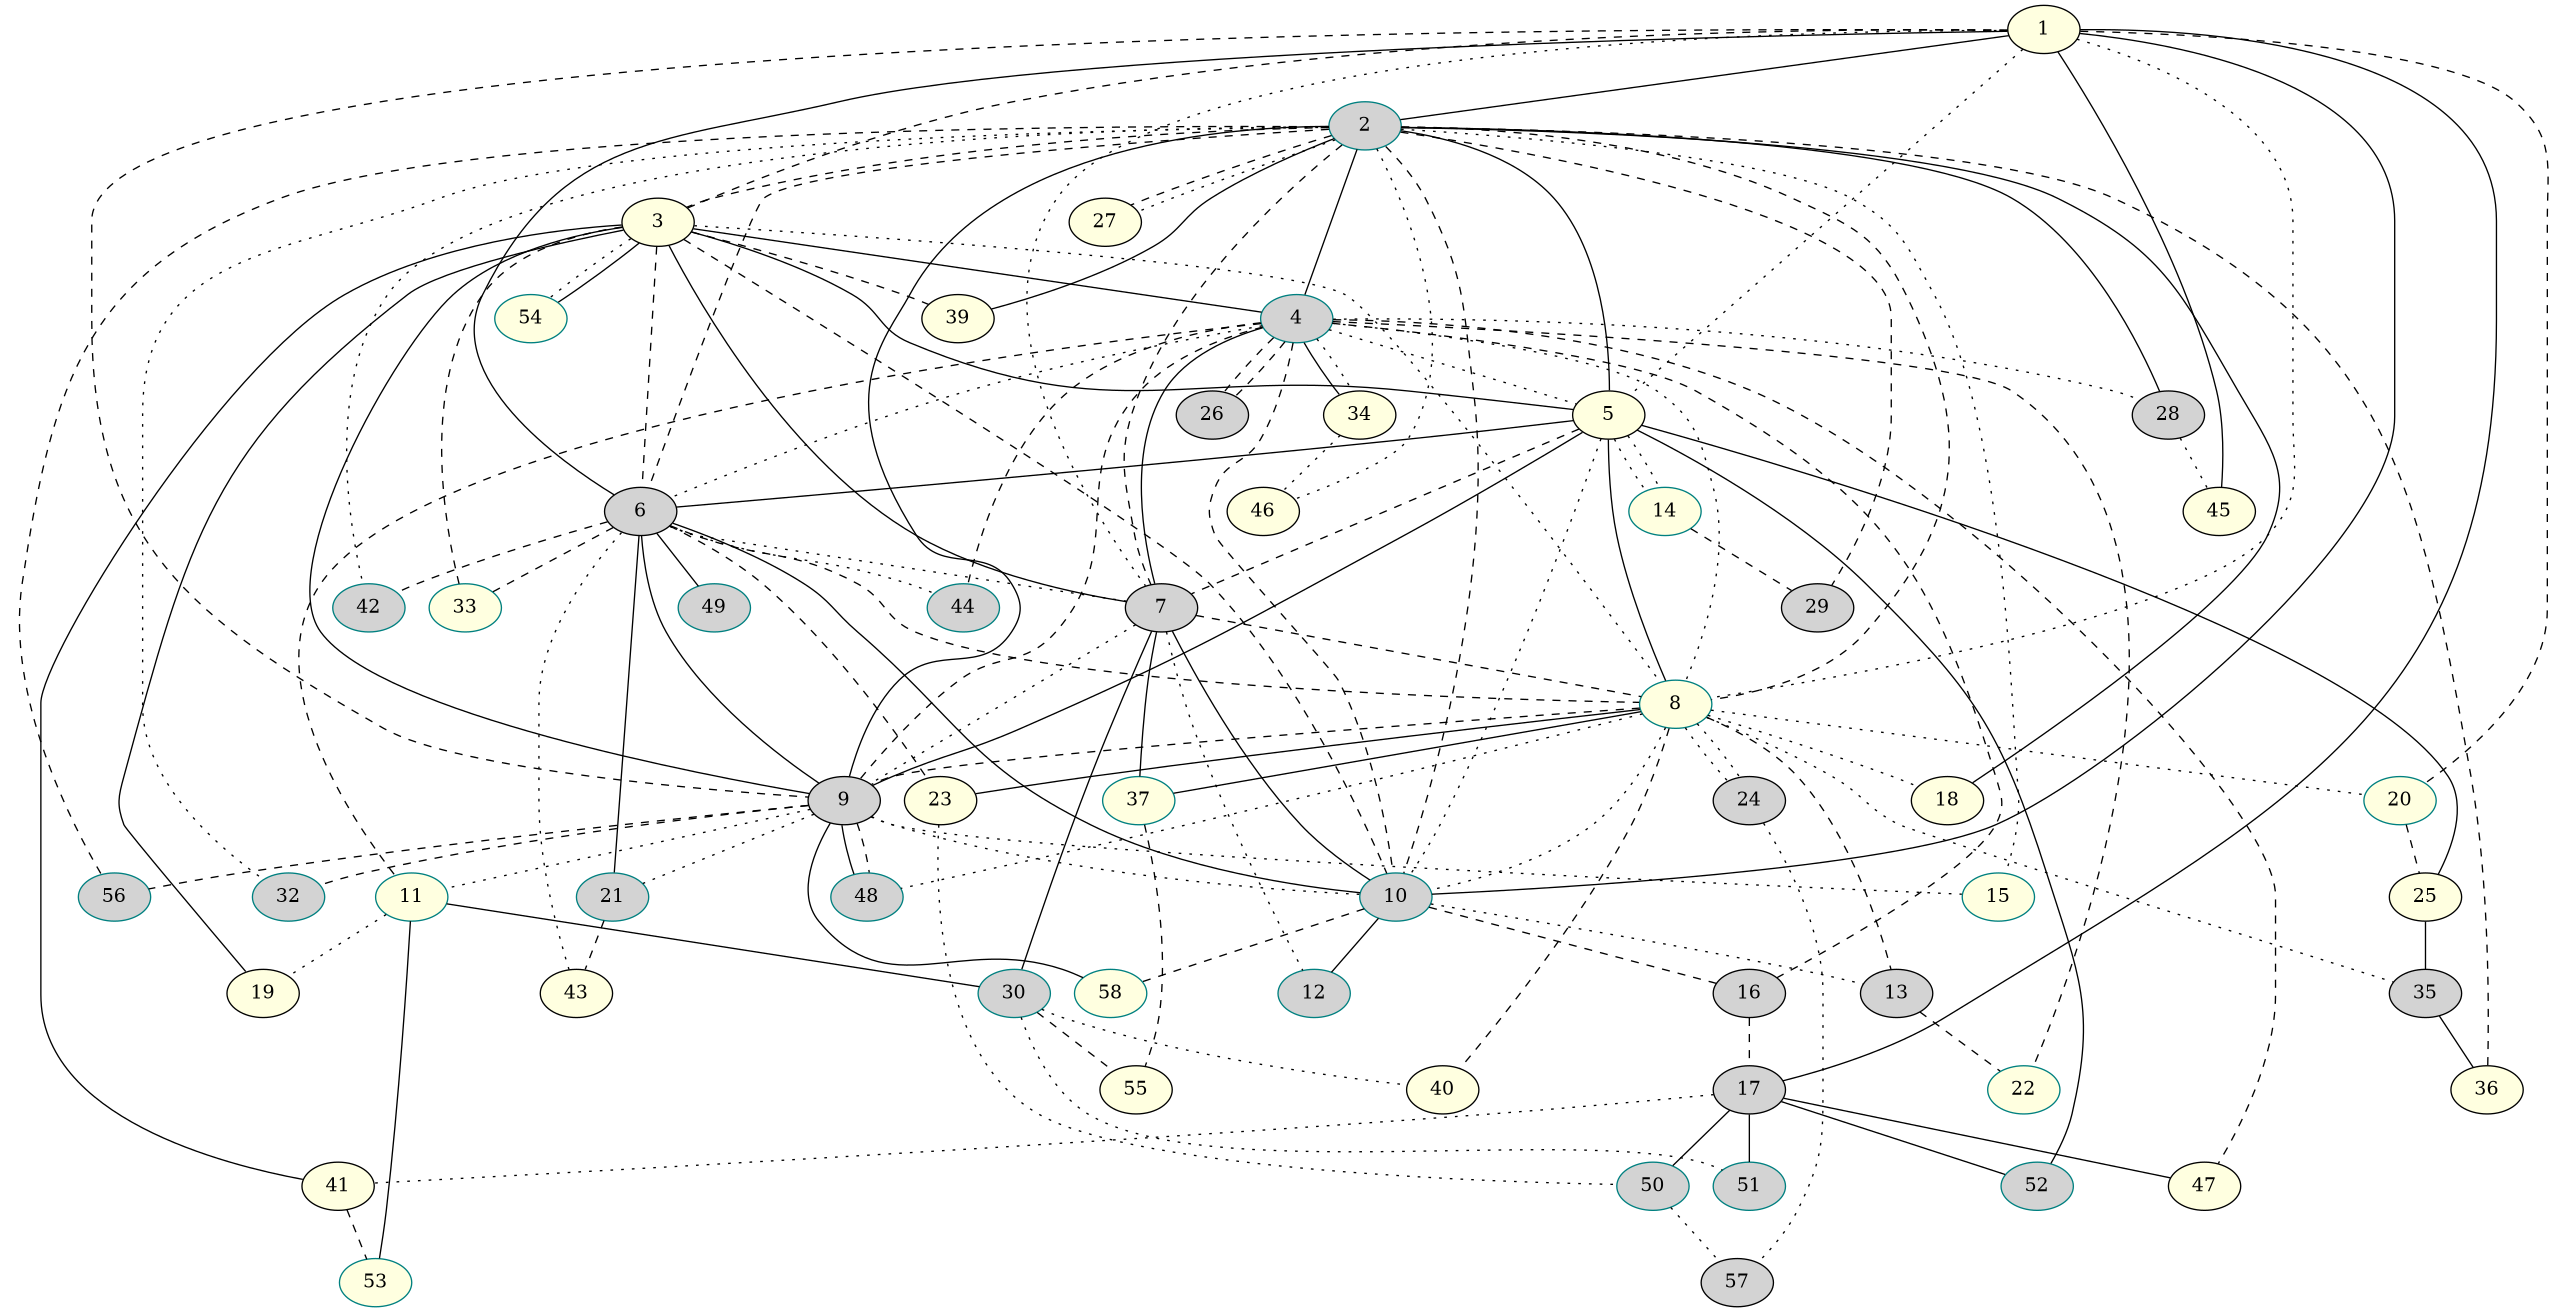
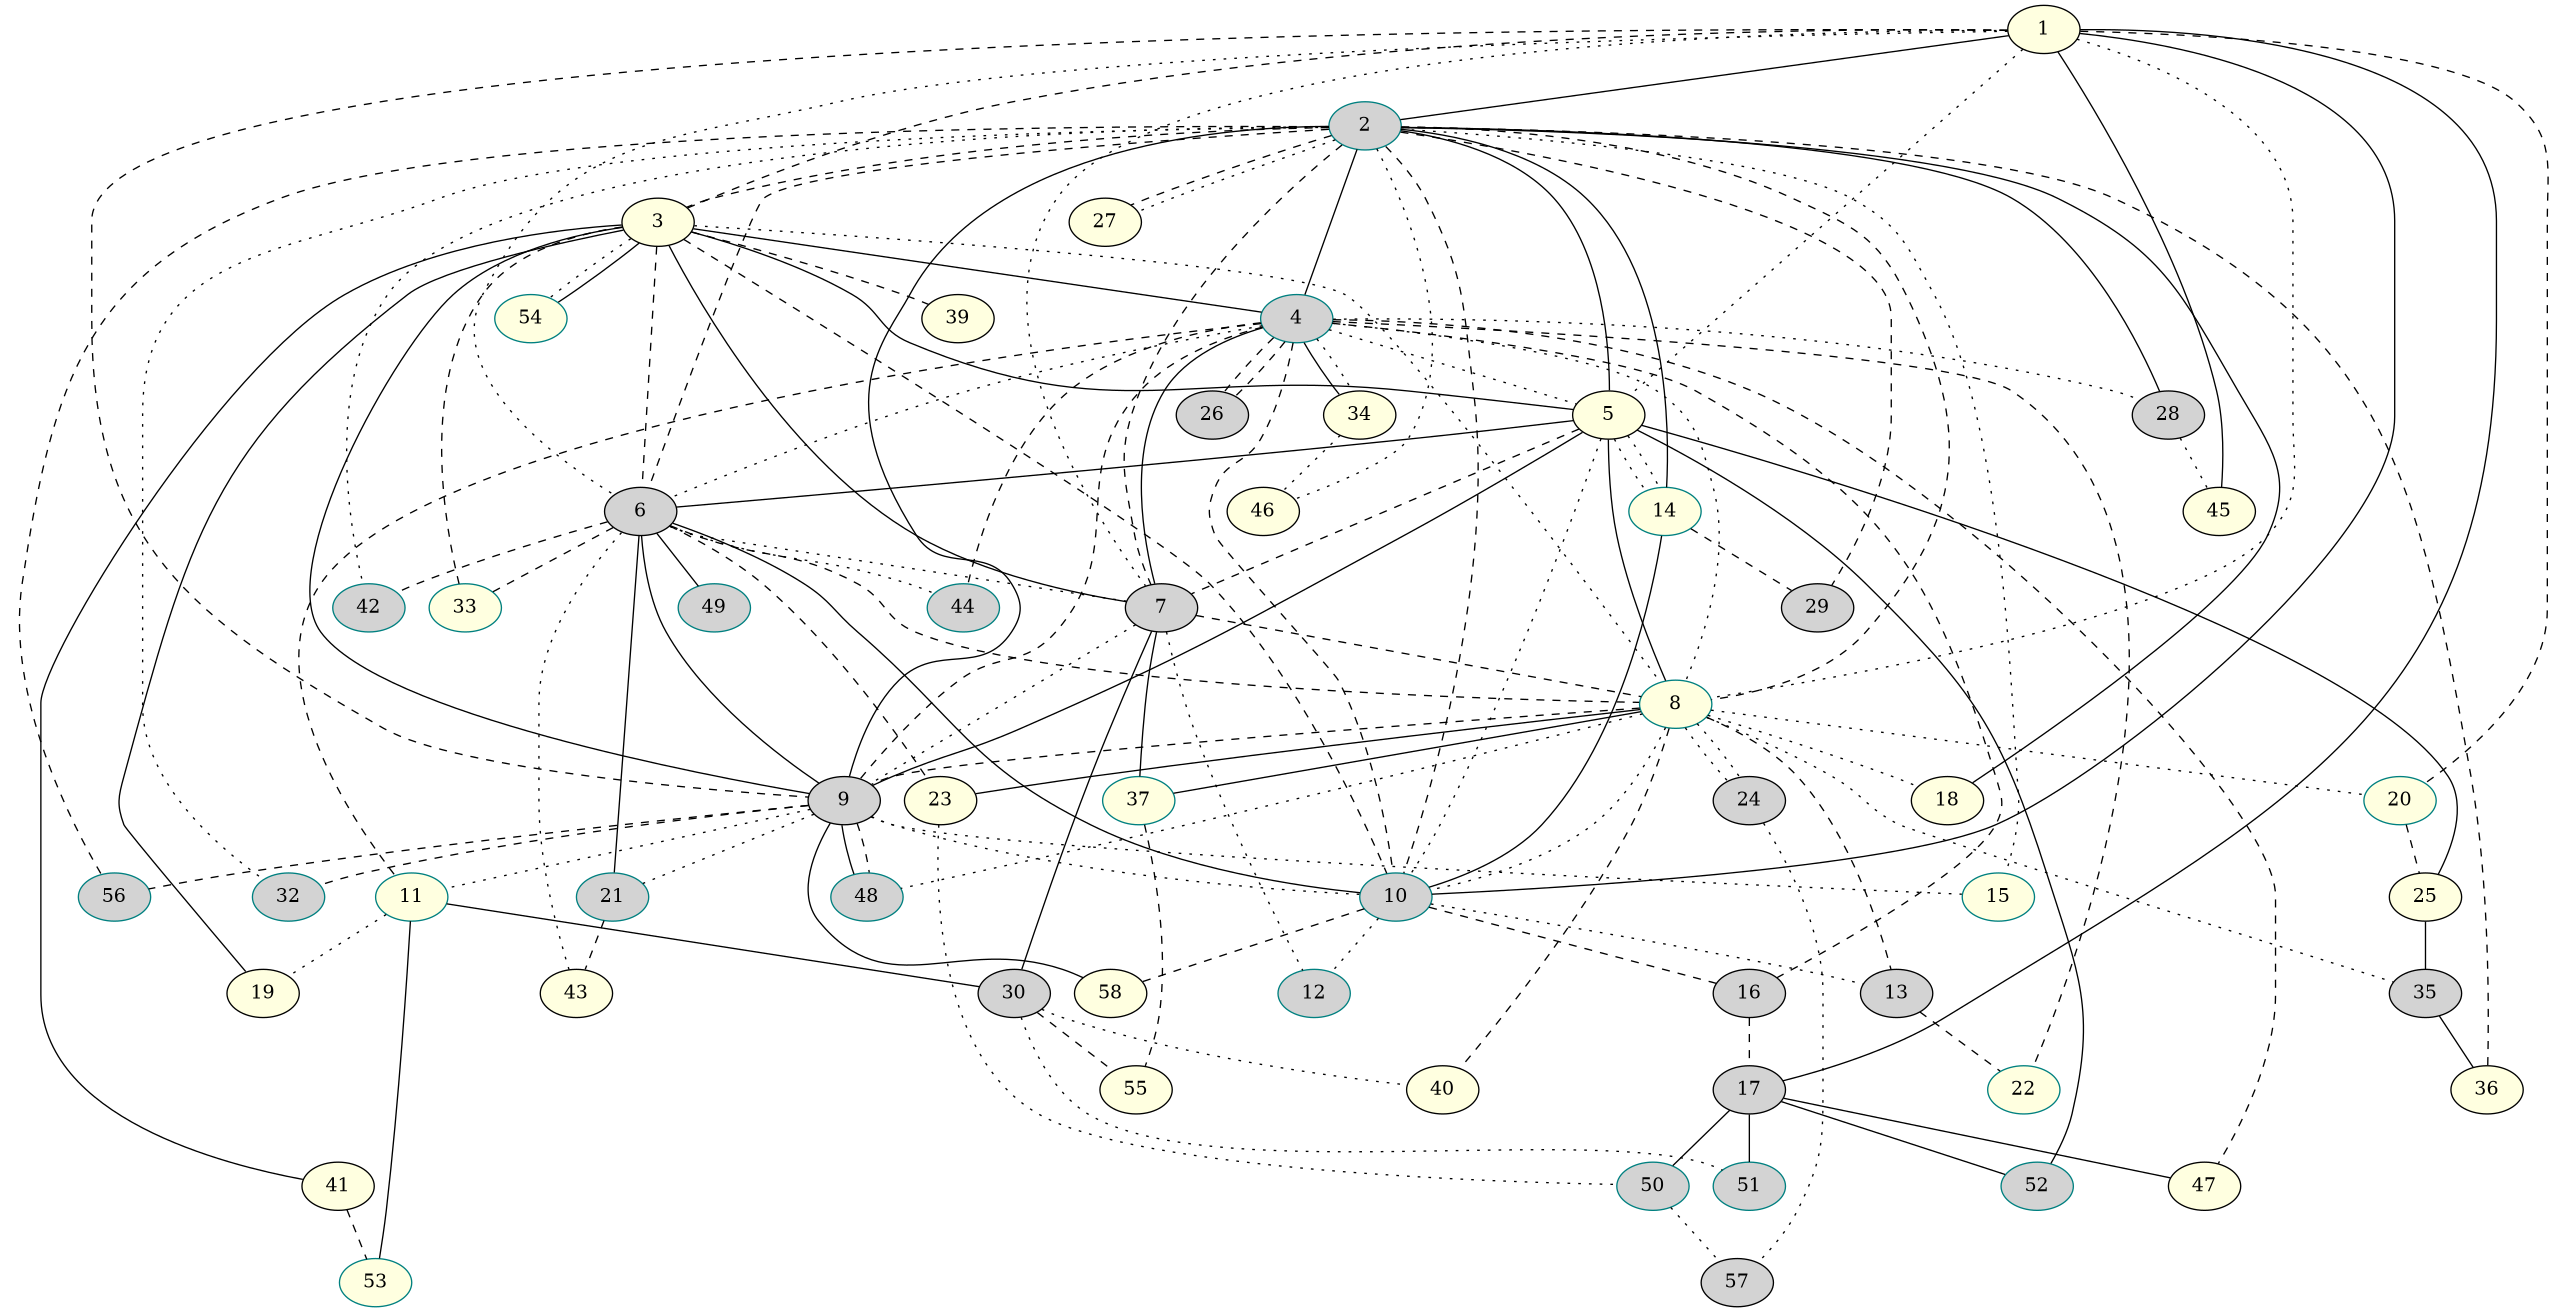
(1080, 70) -> (1080, 70)
(1169, 236) -> (1619, 241)
(1255, 769) -> (1595, 748)
(1355, 945) -> (1355, 945)
(1014, 993) -> (1014, 993)
(1111, 993) -> (1111, 993)
(1044, 1144) -> none
